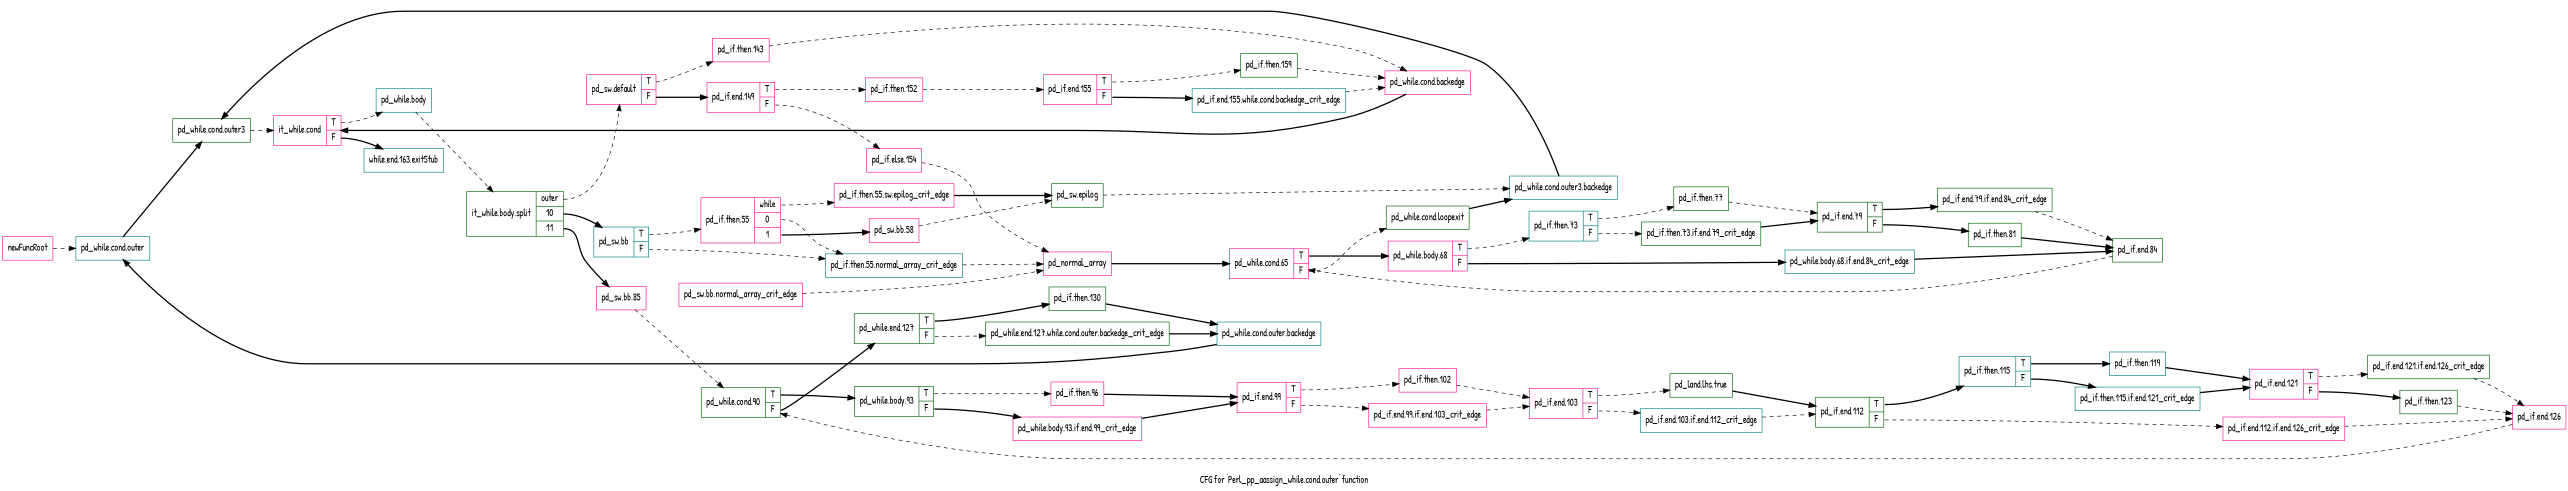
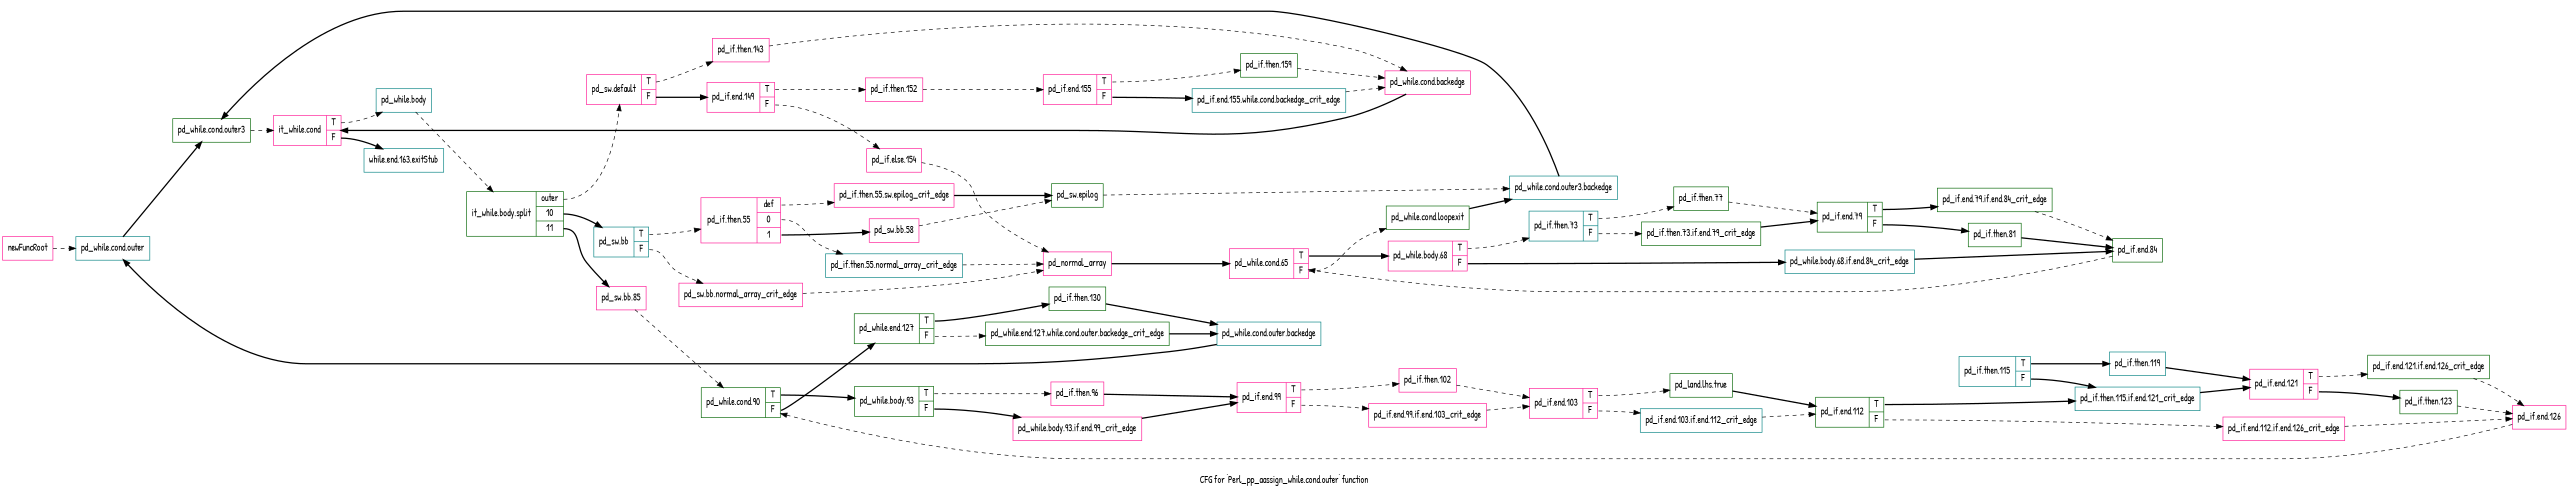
(768, 205) -> (769, 205)
(734, 252) -> (671, 267)
(1922, 400) -> (1977, 404)
